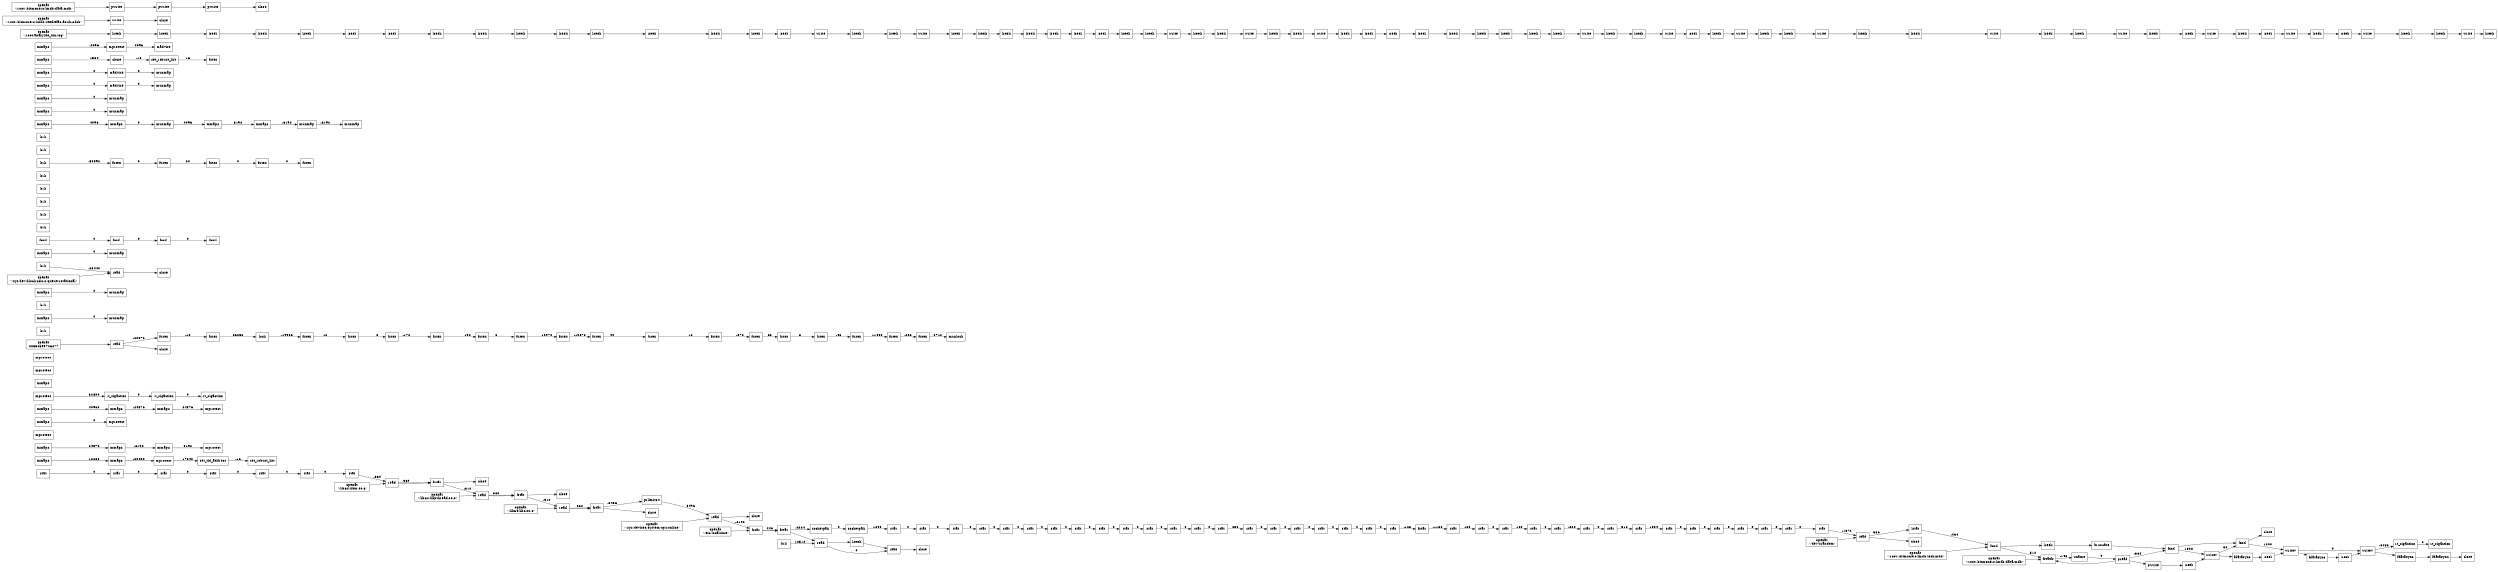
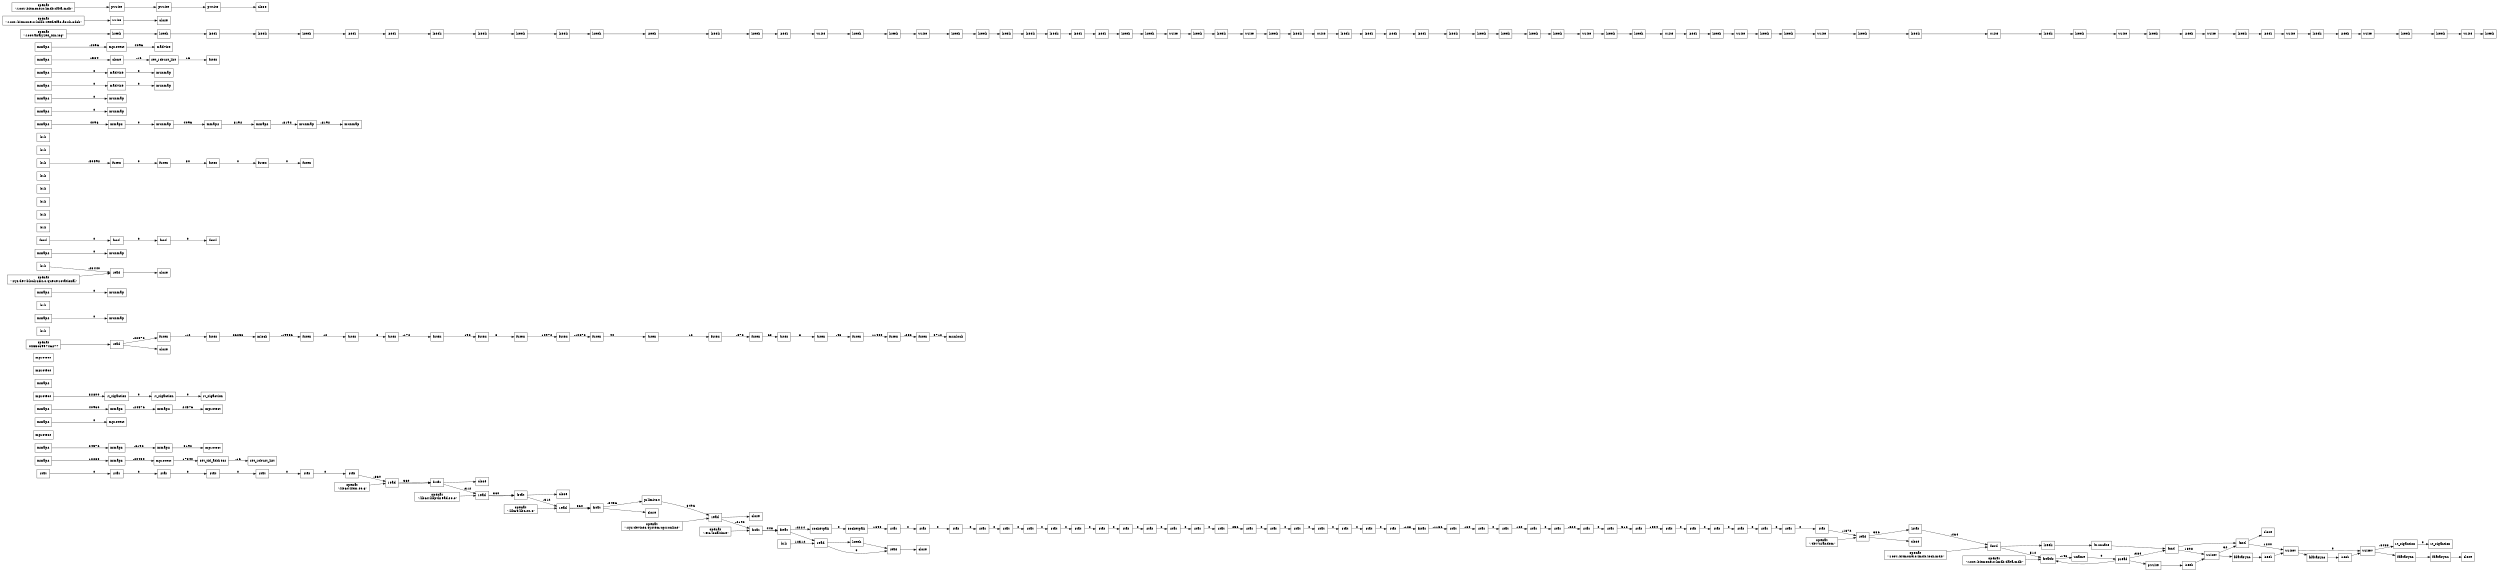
(262, 337) -> (262, 337)
